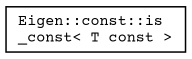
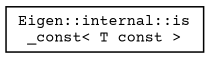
(96, 29) -> (105, 29)
